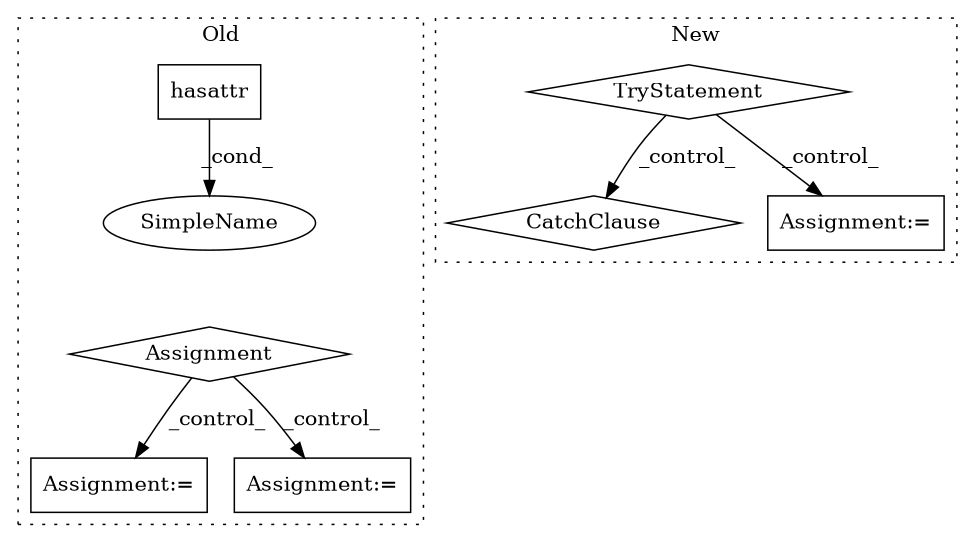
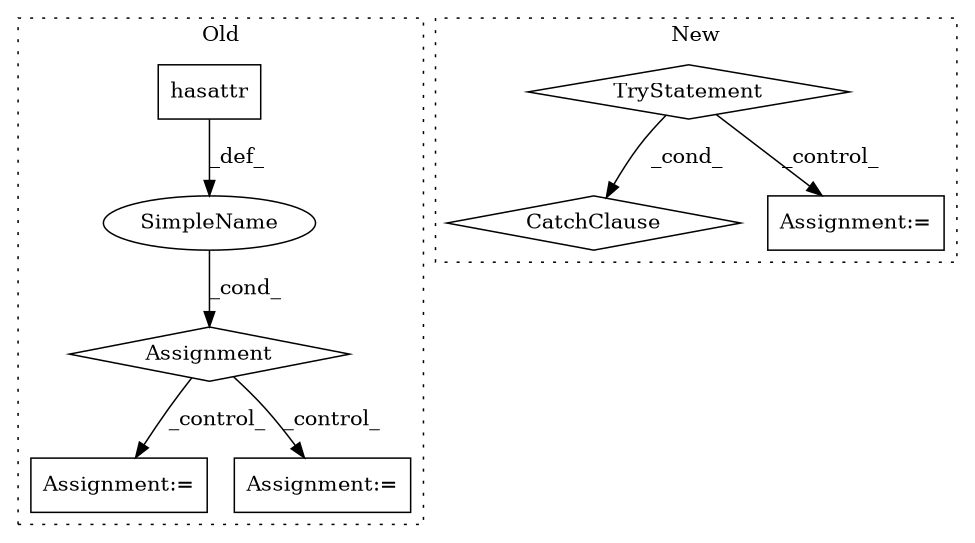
(237, 157) -> (237, 157)
(687, 157) -> (687, 157)
none -> (209, 281)
